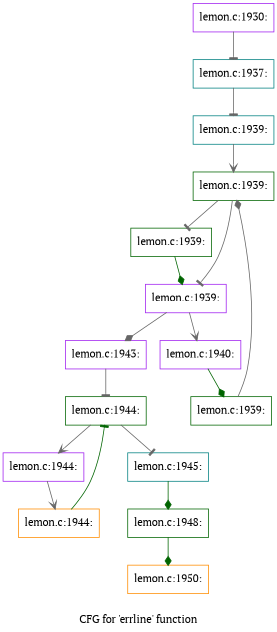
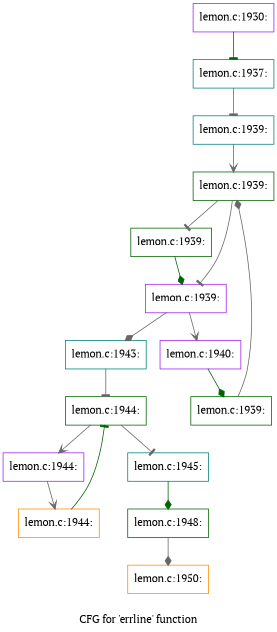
(234, 44) -> (234, 44)
(106, 355) -> (106, 355)
(168, 547) -> (168, 547)
